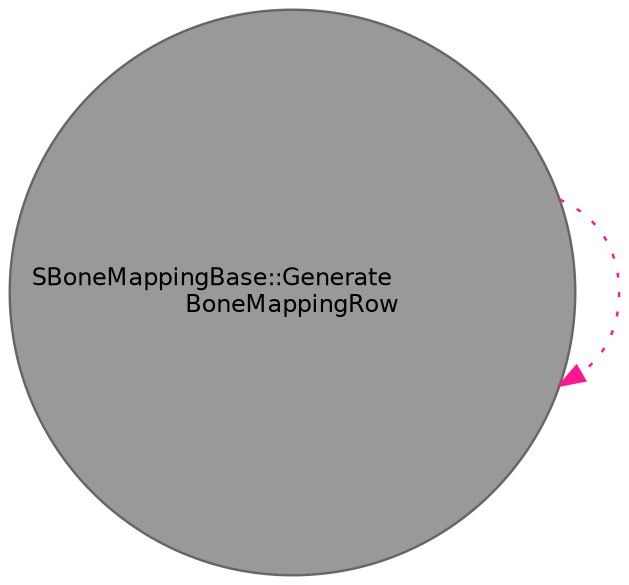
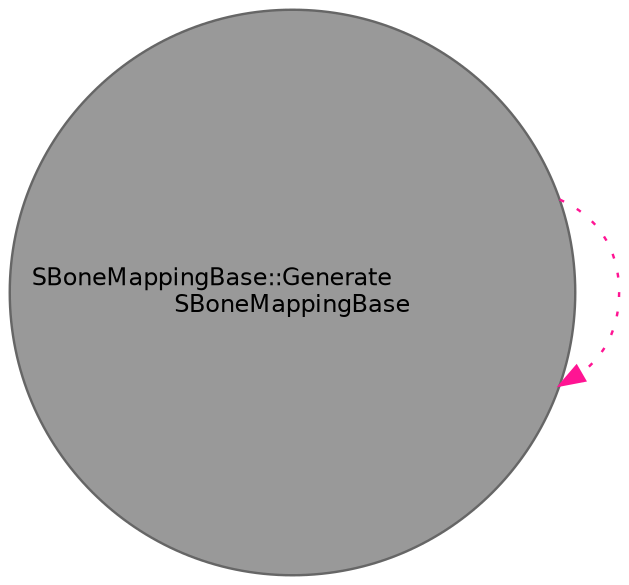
(292, 292) -> (292, 292)
